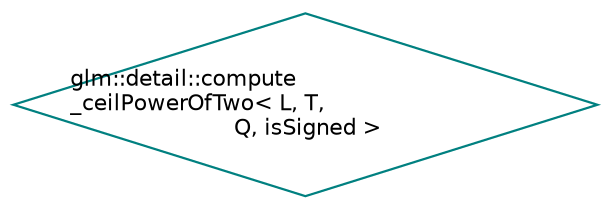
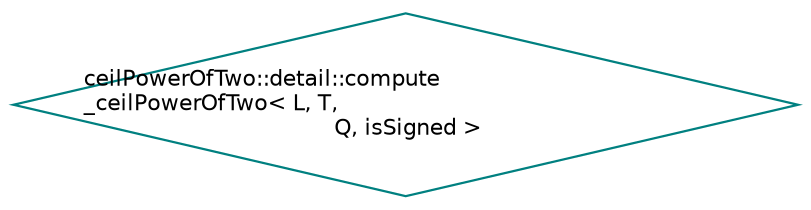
(305, 105) -> (406, 105)
